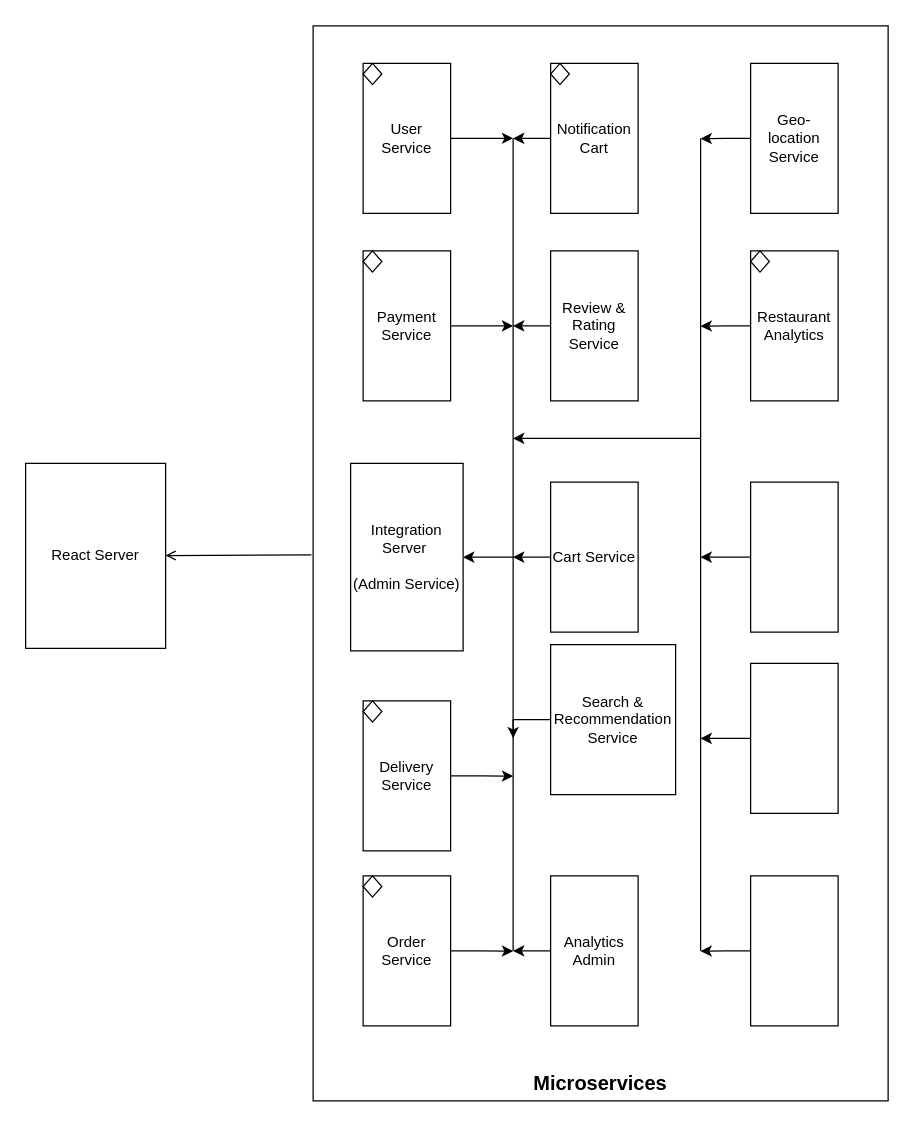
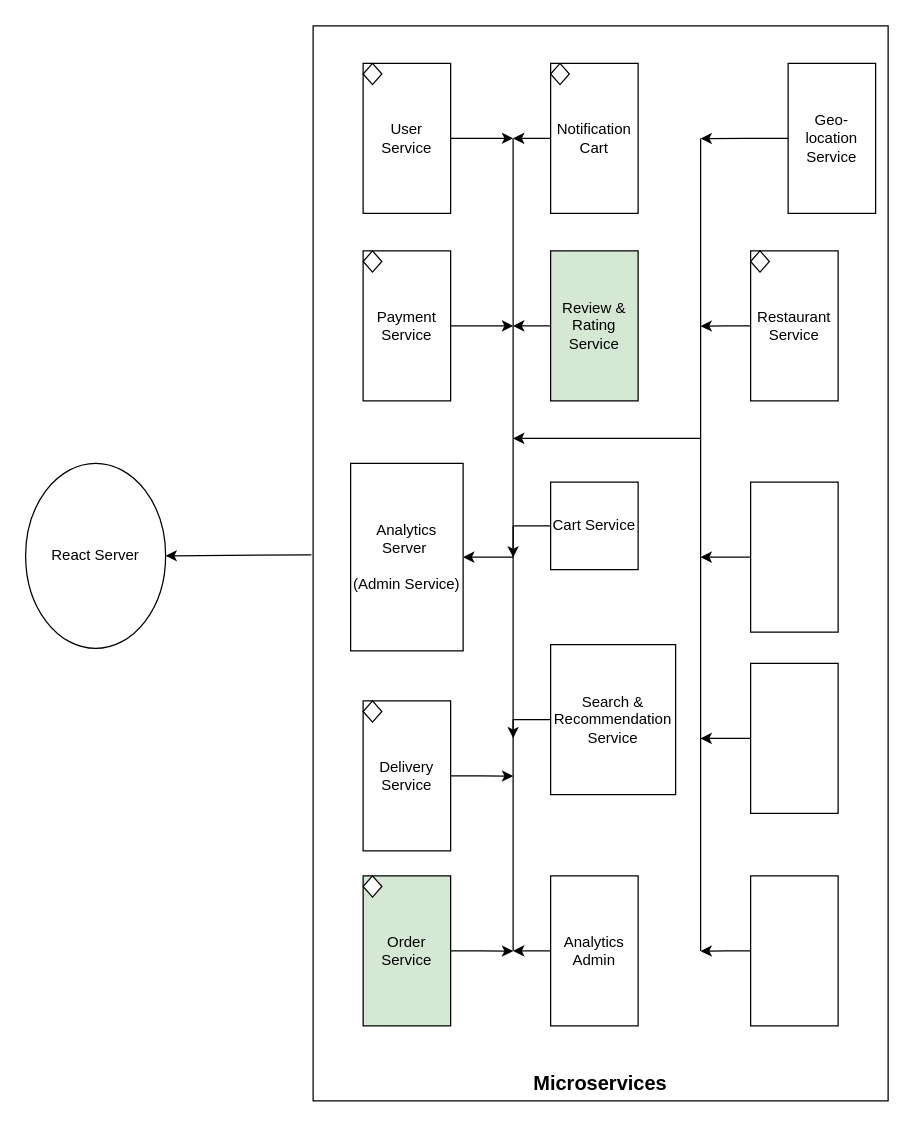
(794, 138) -> (832, 138)
(594, 326) -> (594, 326)
(794, 326) -> (794, 326)
(172, 555) -> (176, 556)
(96, 556) -> (96, 556)
(407, 557) -> (407, 557)
(594, 557) -> (594, 526)
(407, 951) -> (407, 951)
